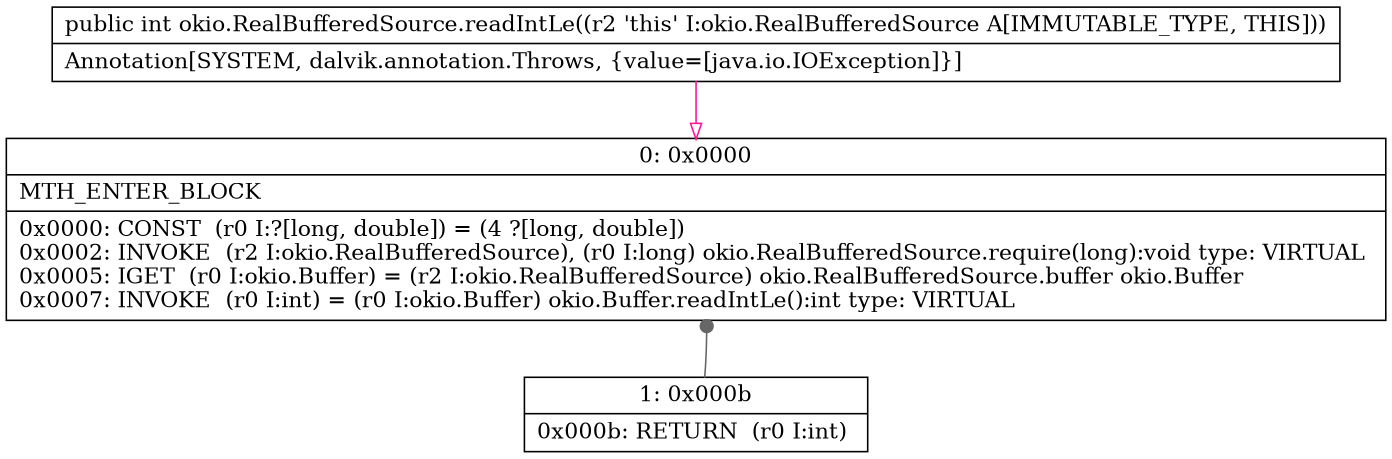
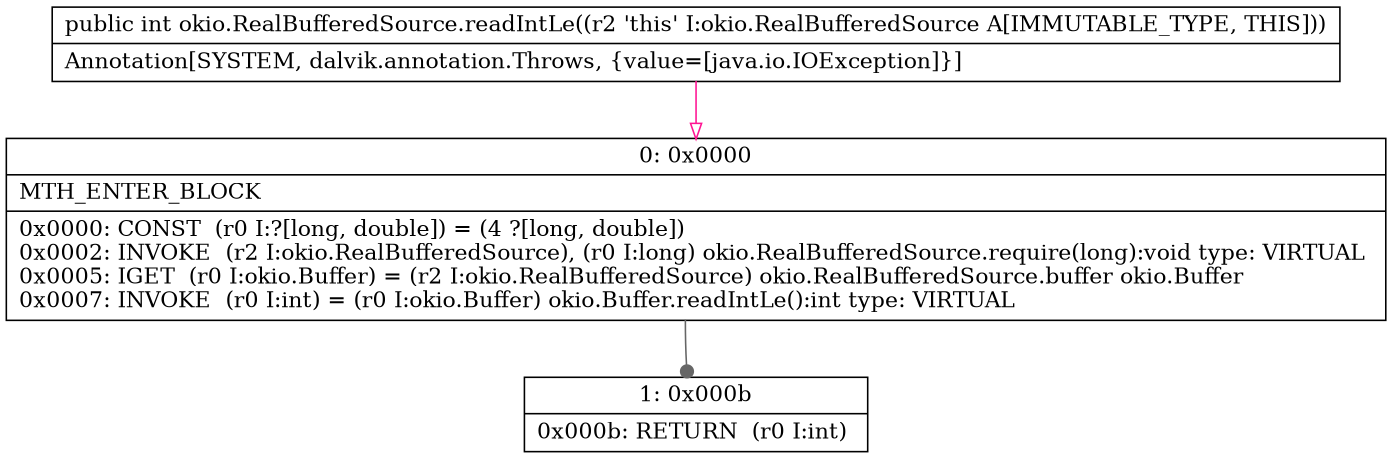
(706, 355) -> (686, 342)
